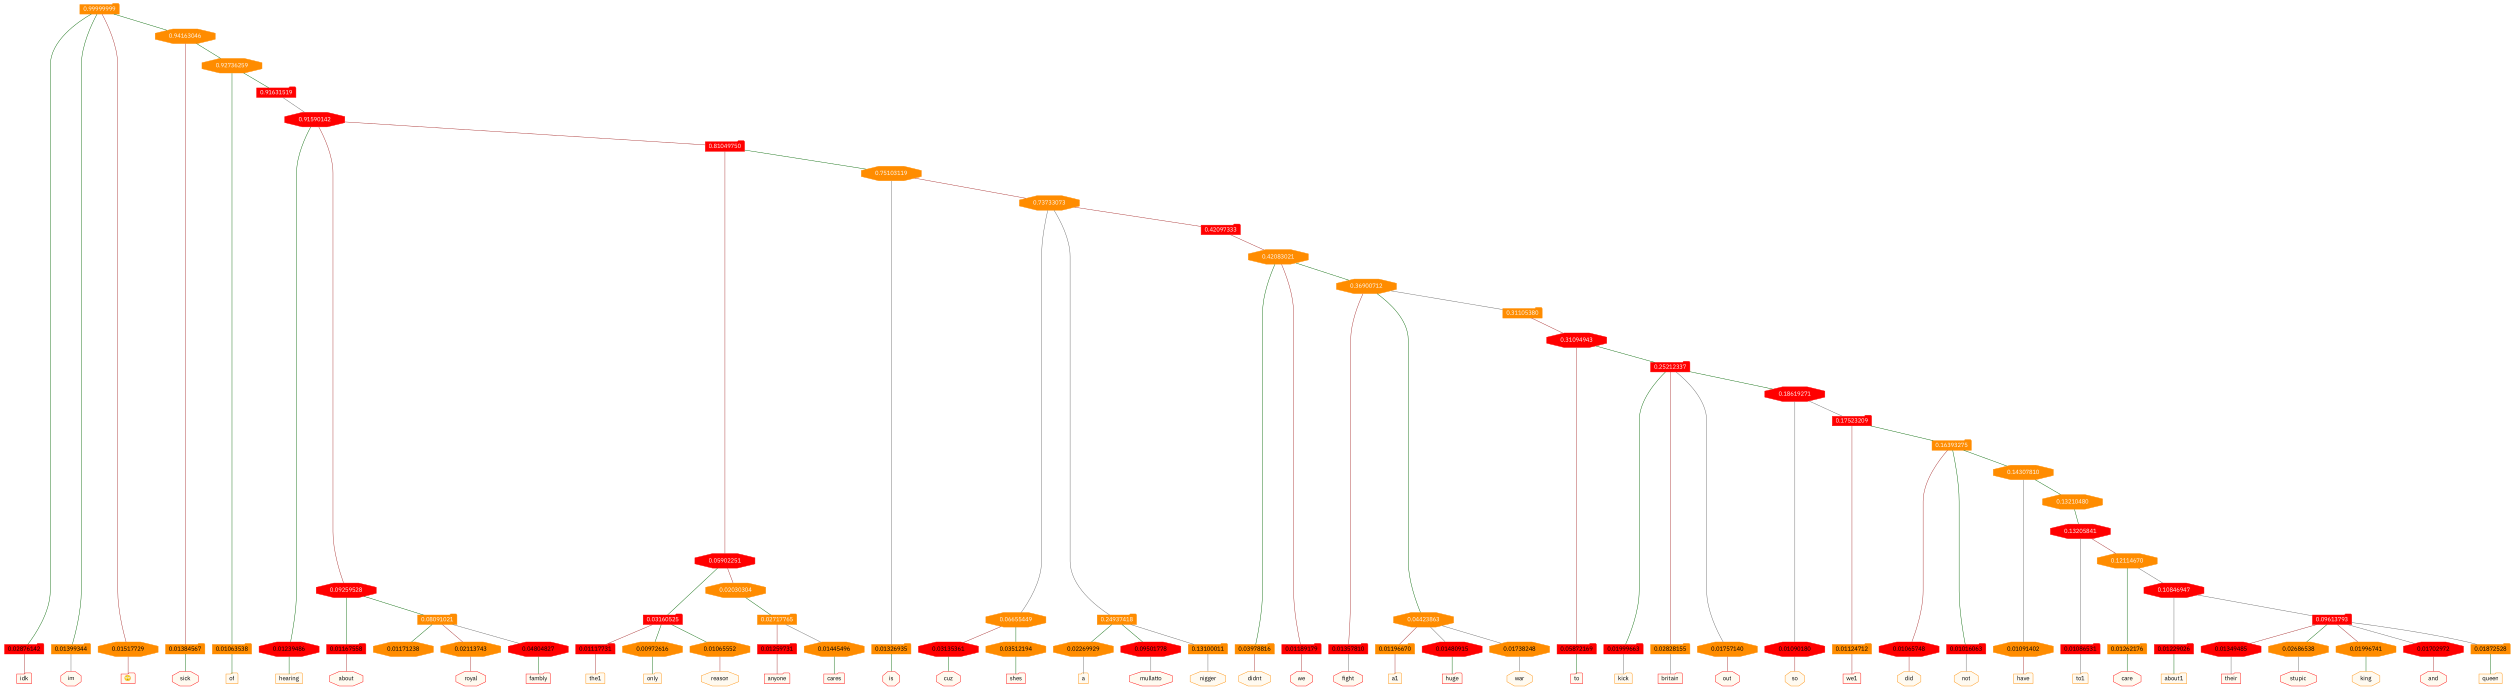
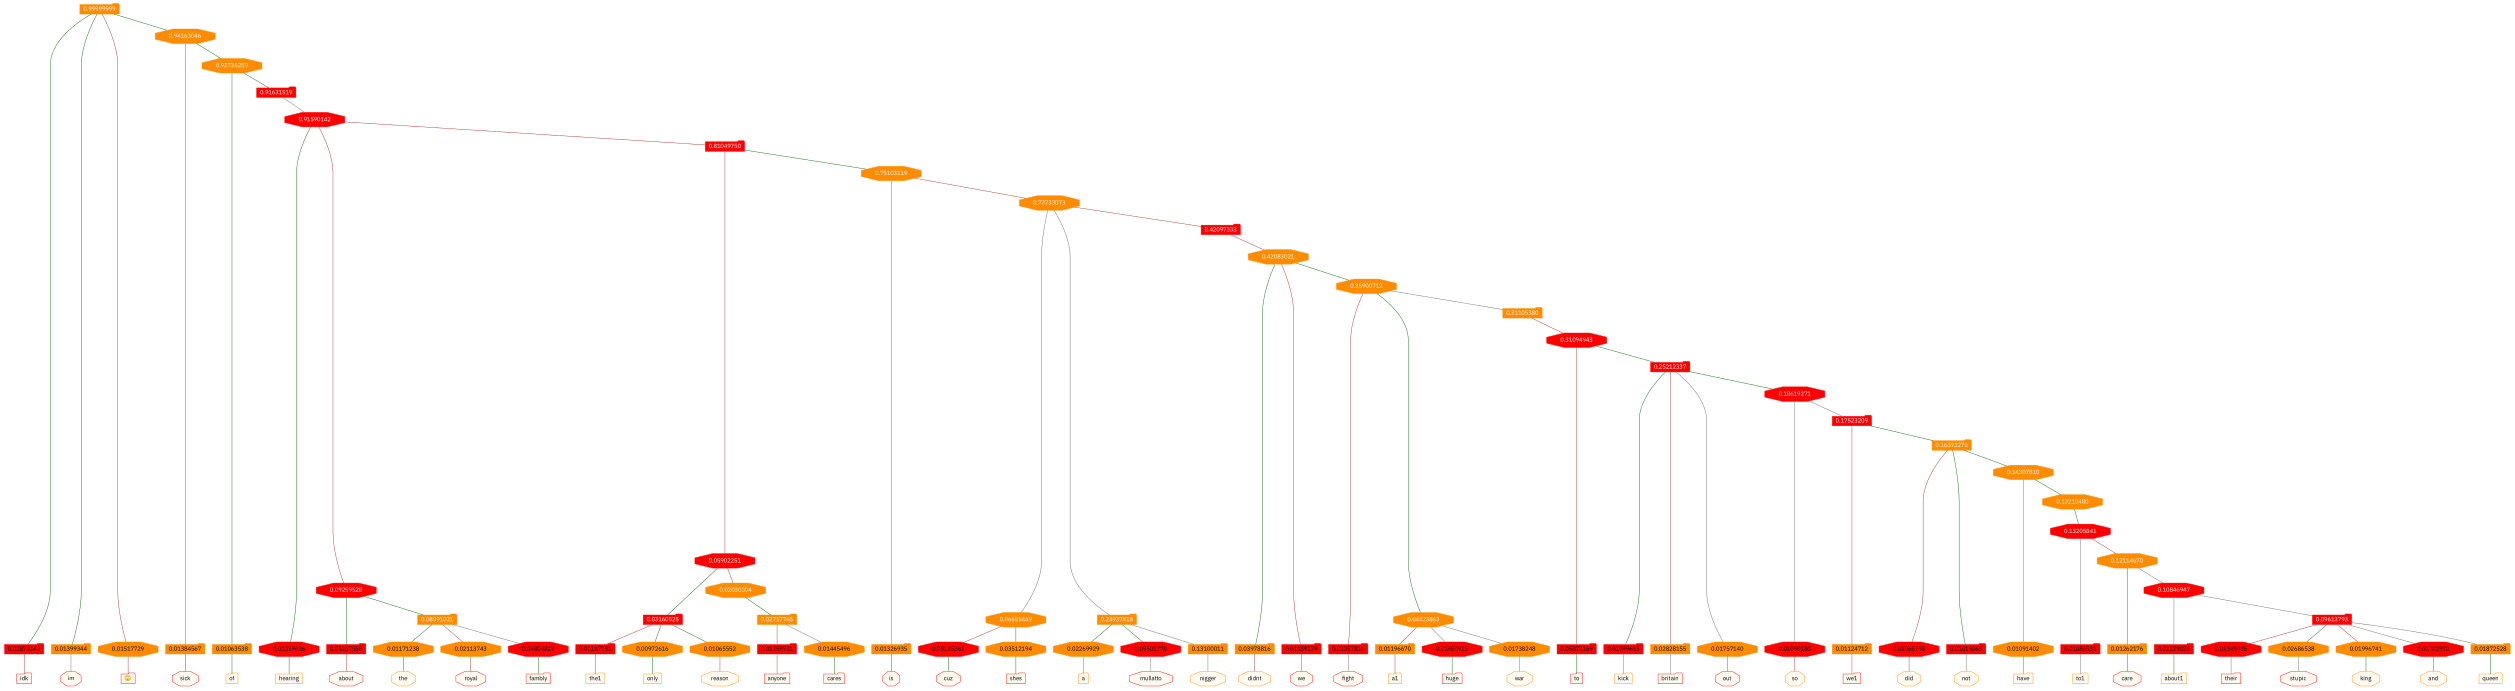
none -> (403, 679)
(2433, 679) -> (2433, 679)
